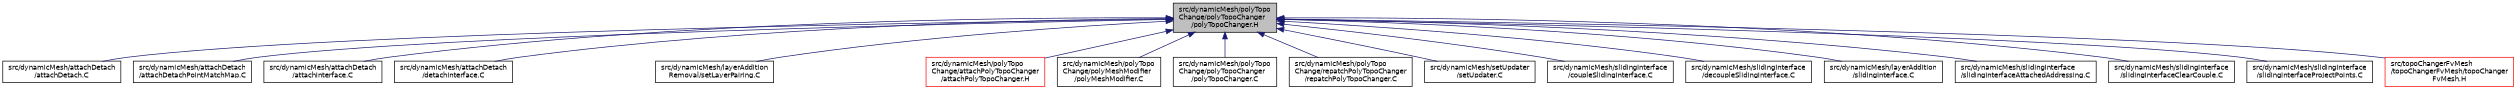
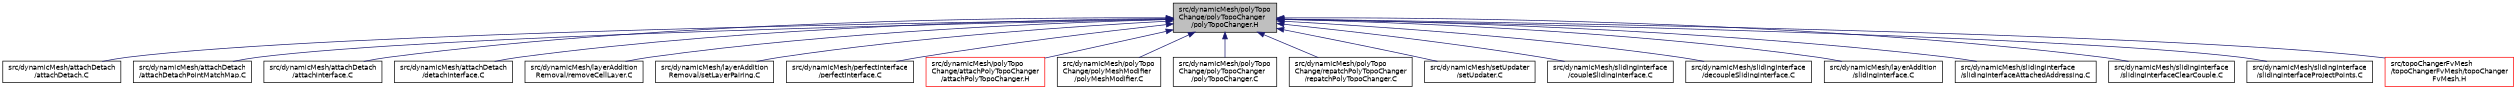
none -> (584, 72)
none -> (850, 72)
